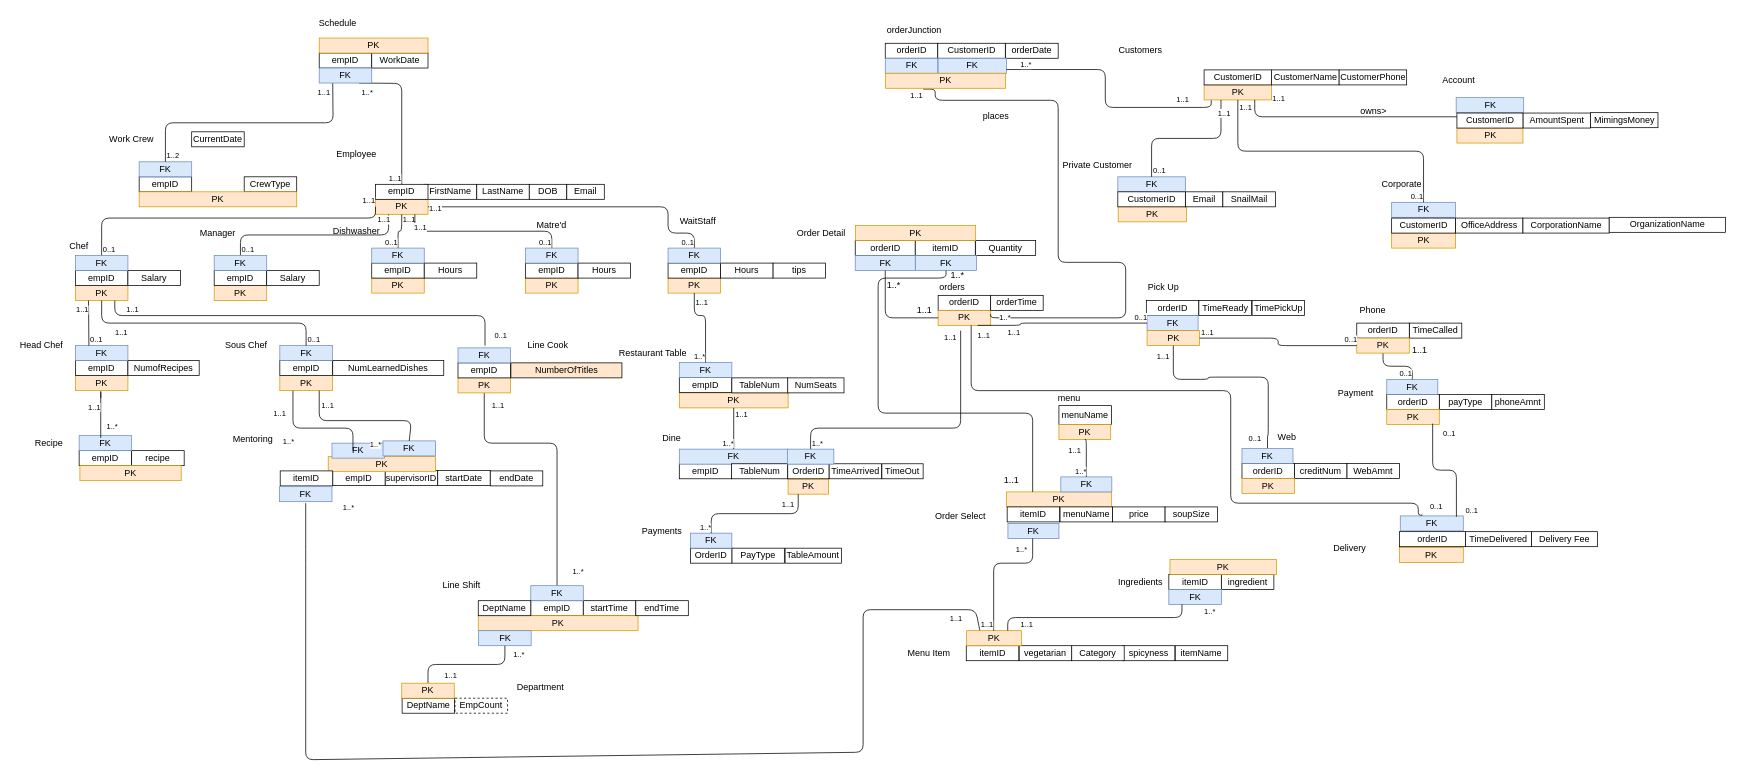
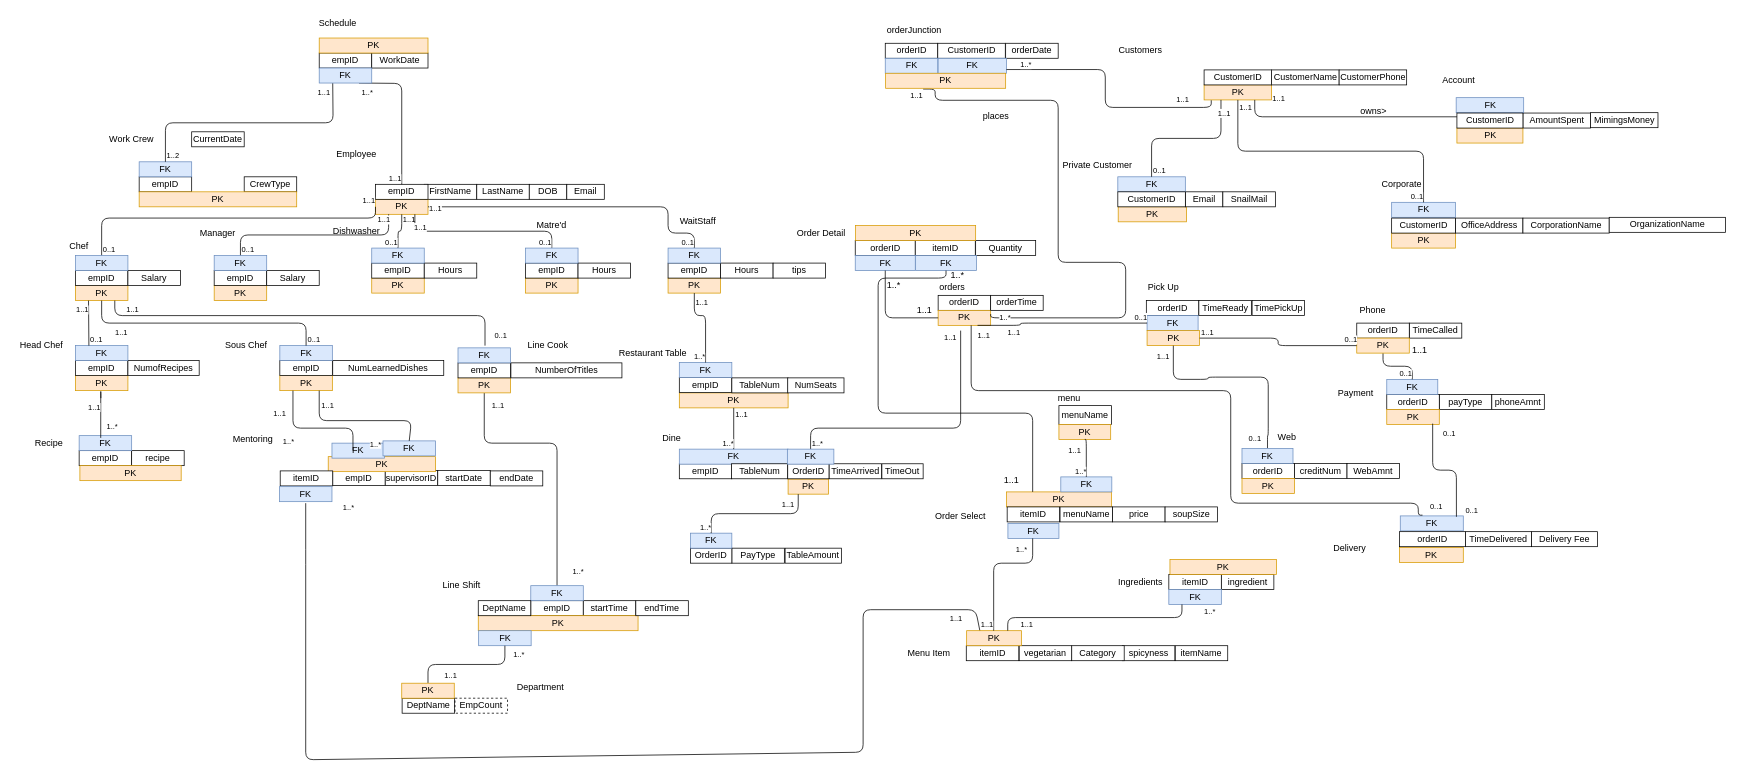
(566, 370) -> (566, 370)
(662, 531) -> none
